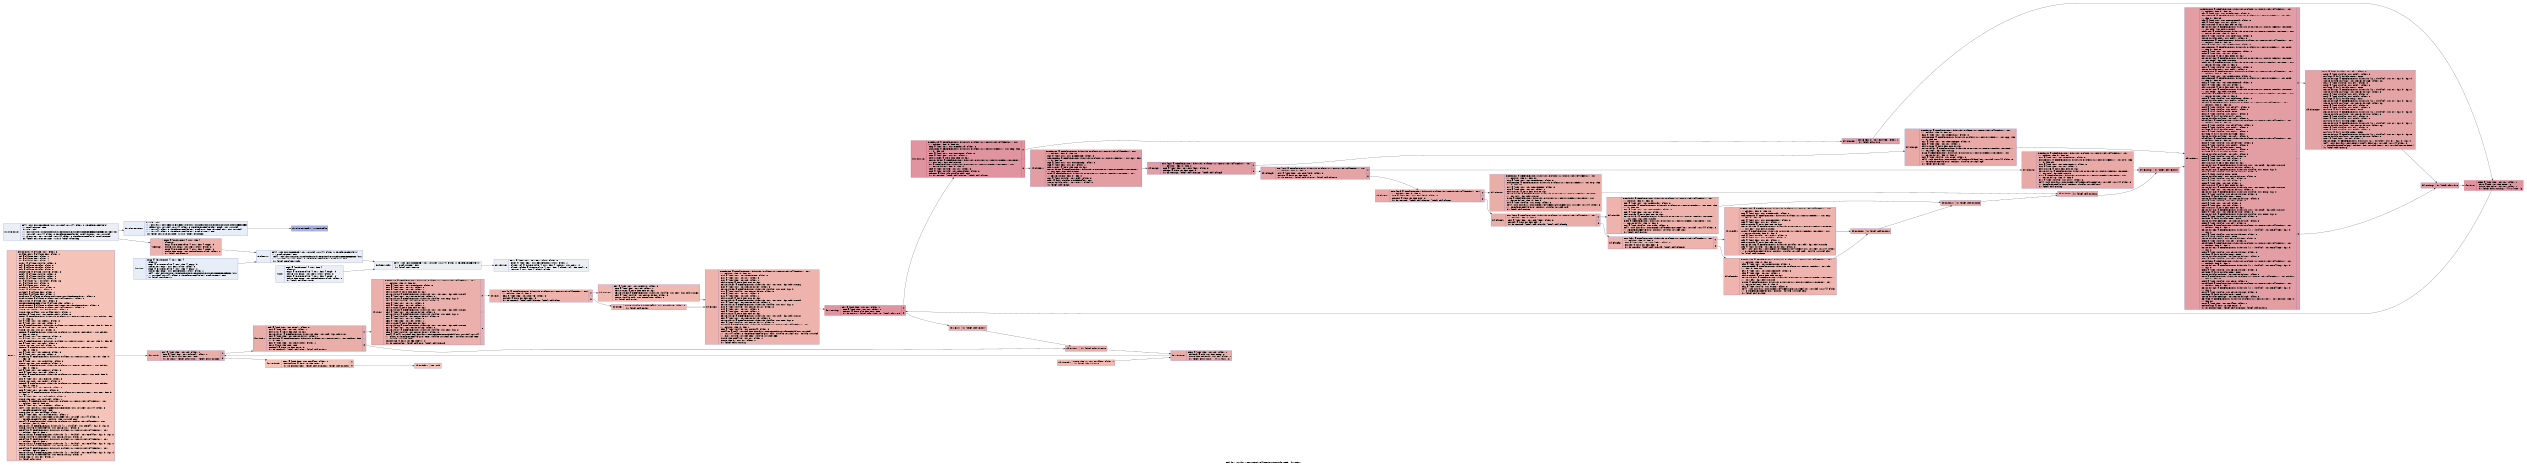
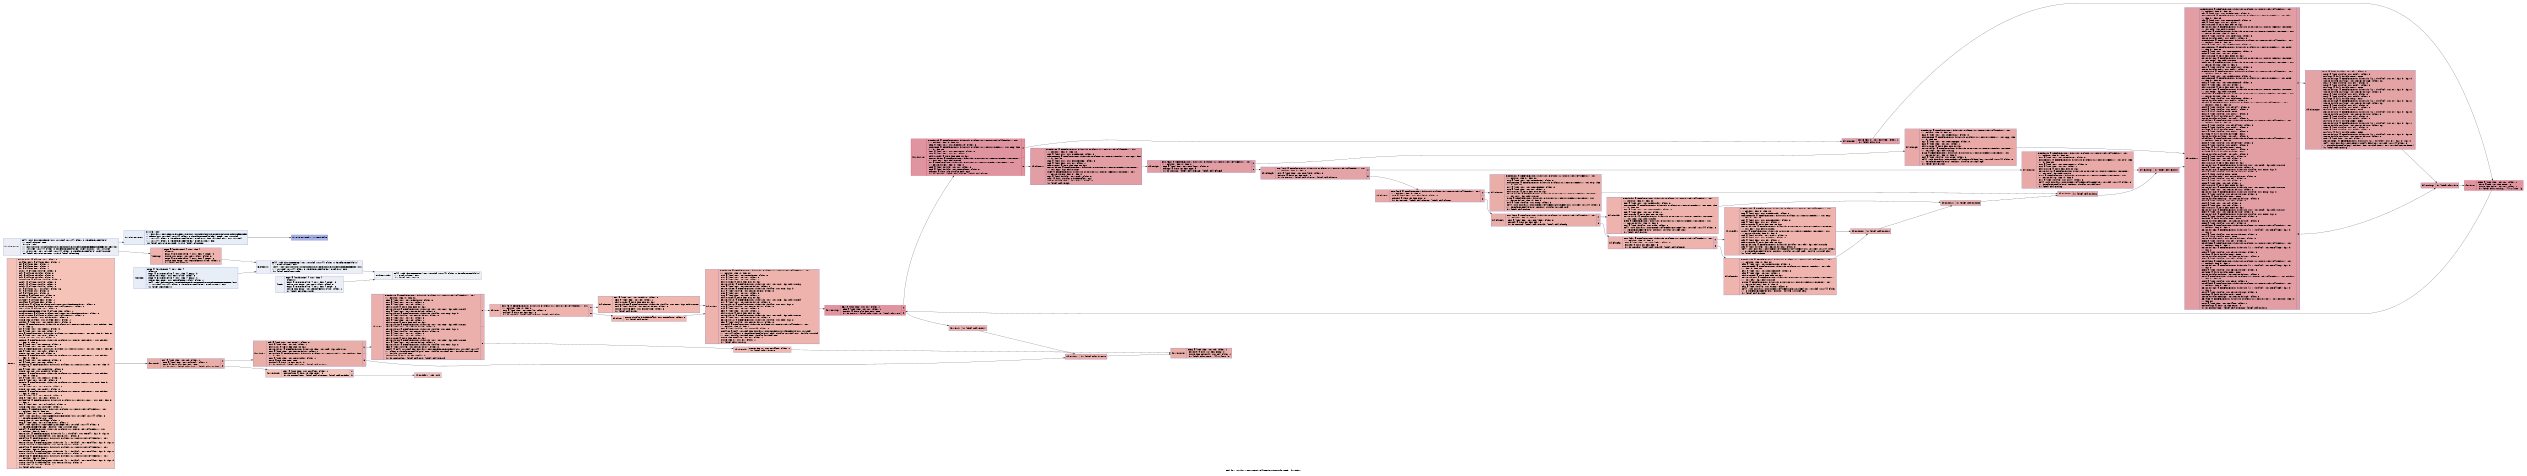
(541, 265) -> none
none -> (608, 345)
(698, 356) -> none
